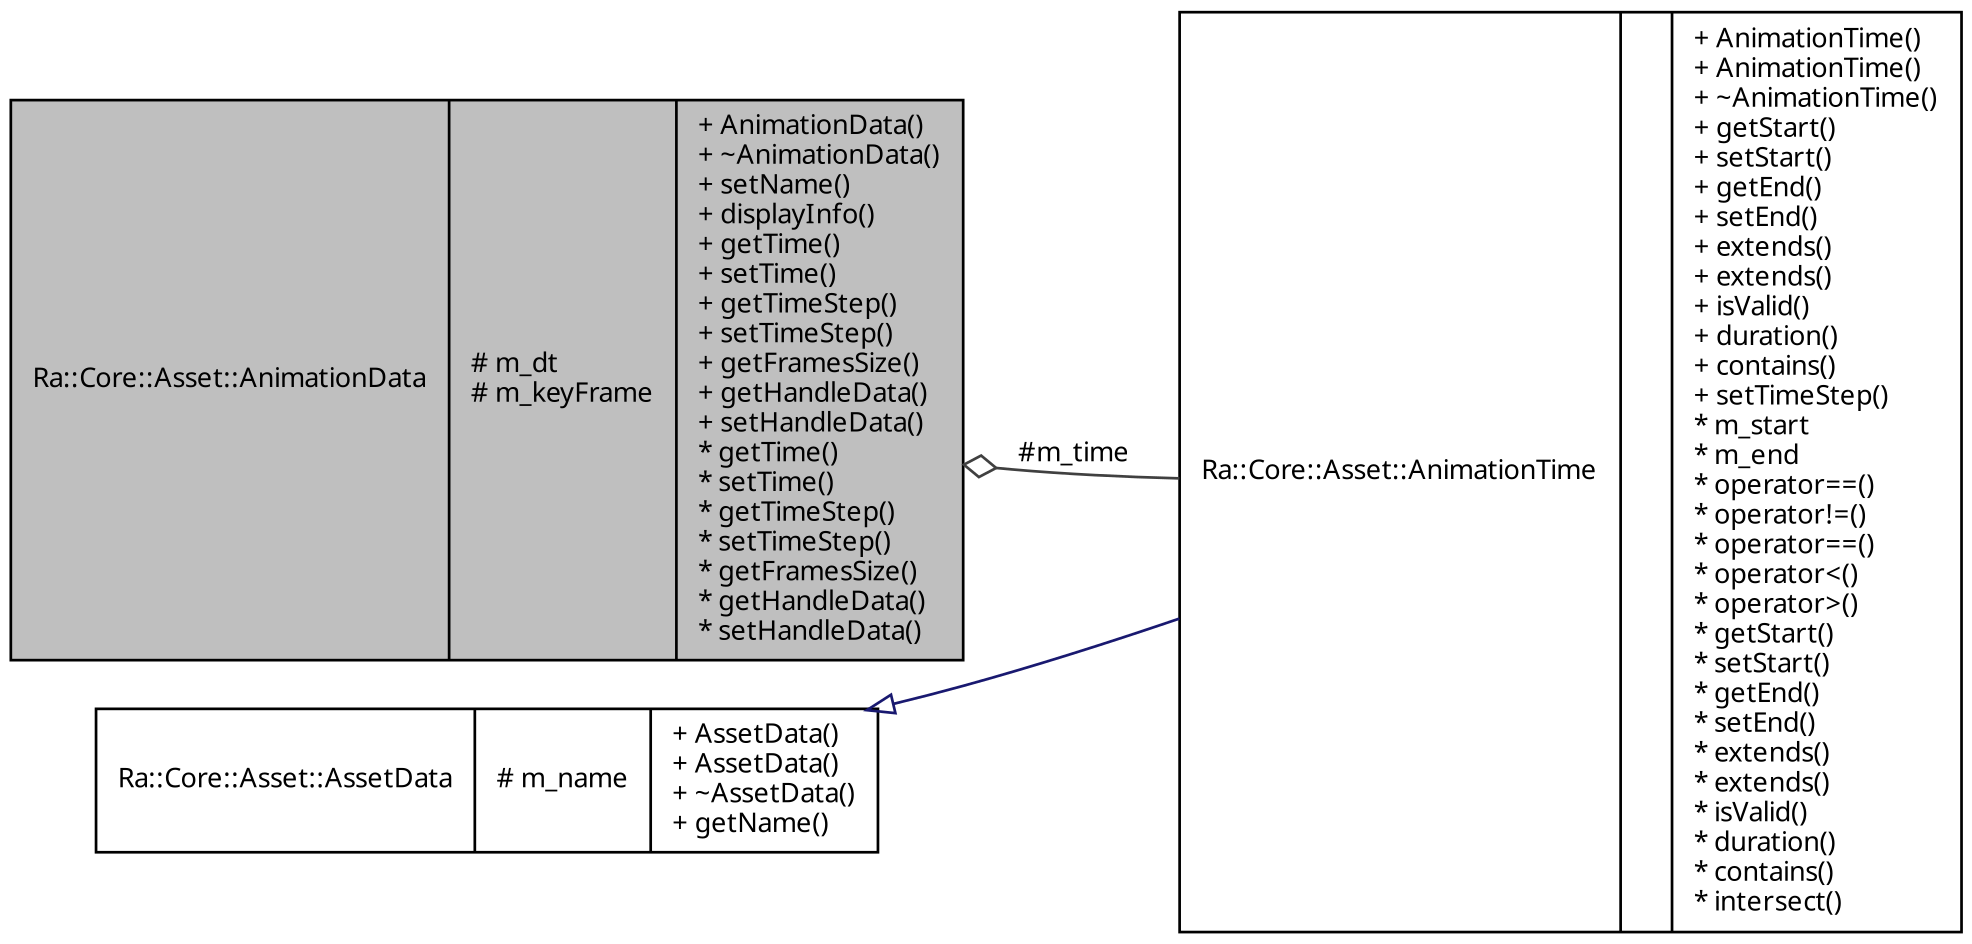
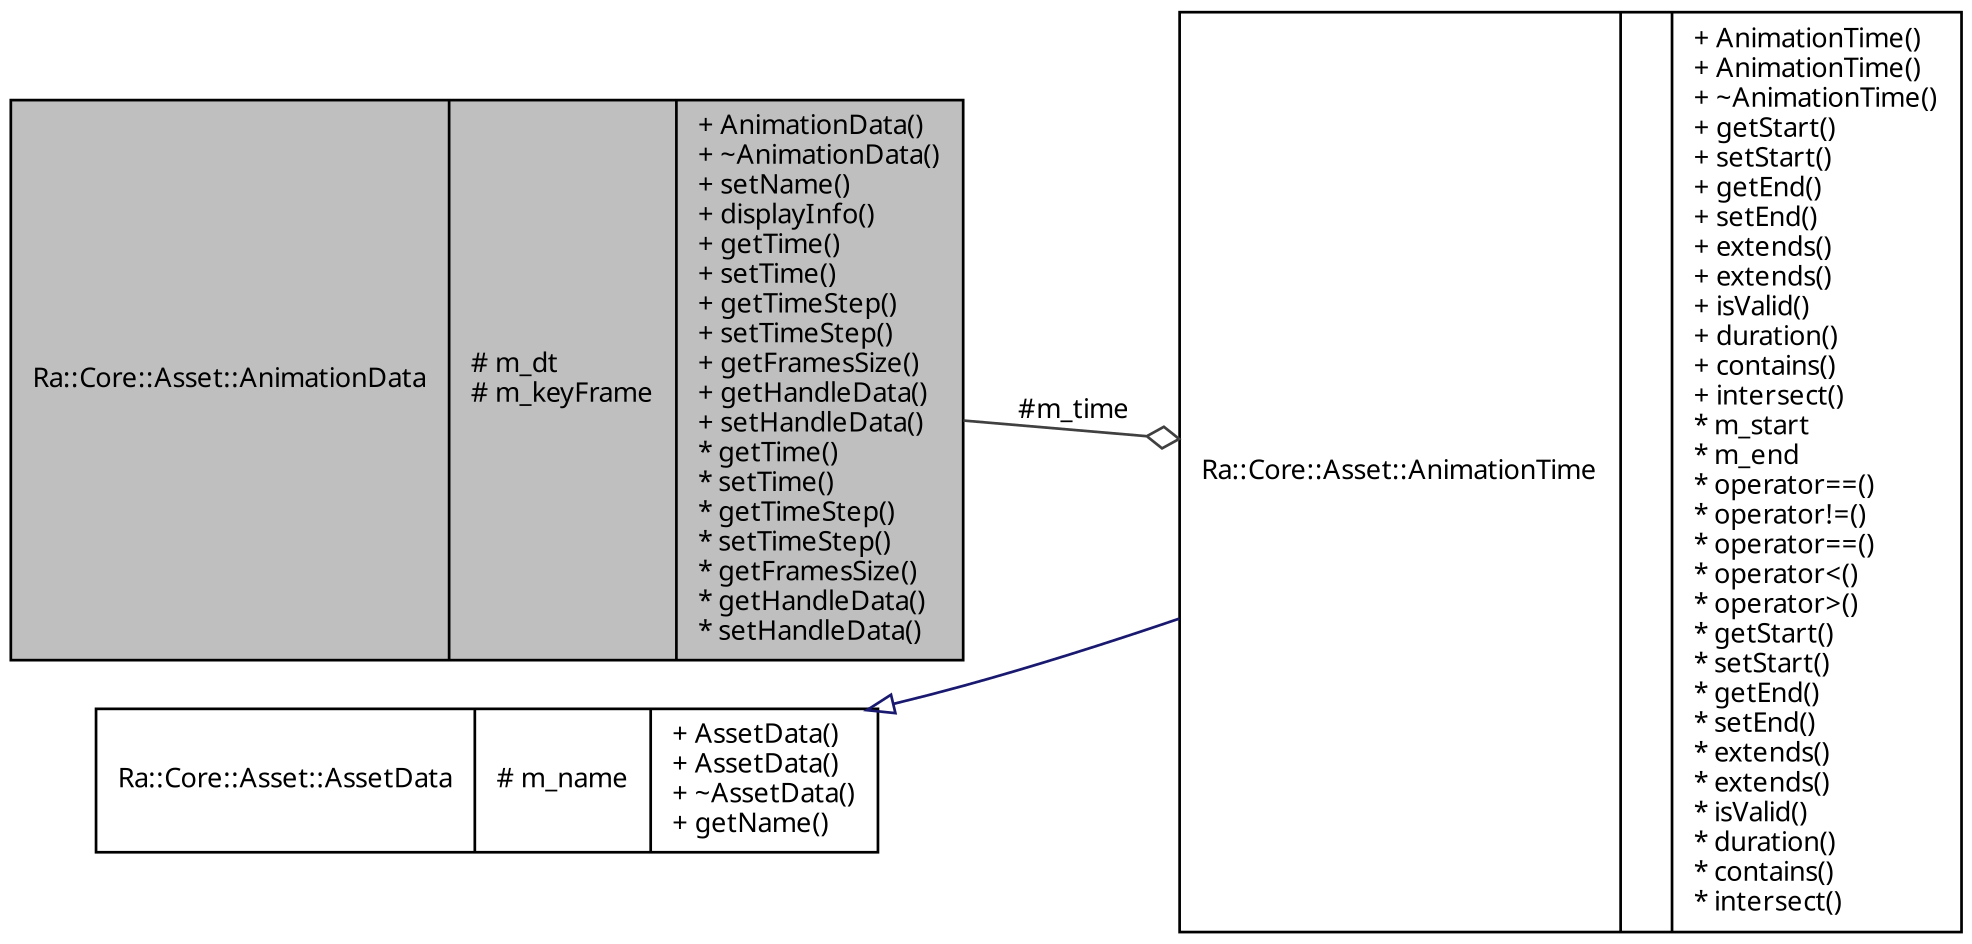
(1792, 396) -> (1769, 396)
(1088, 475) -> (1055, 428)
